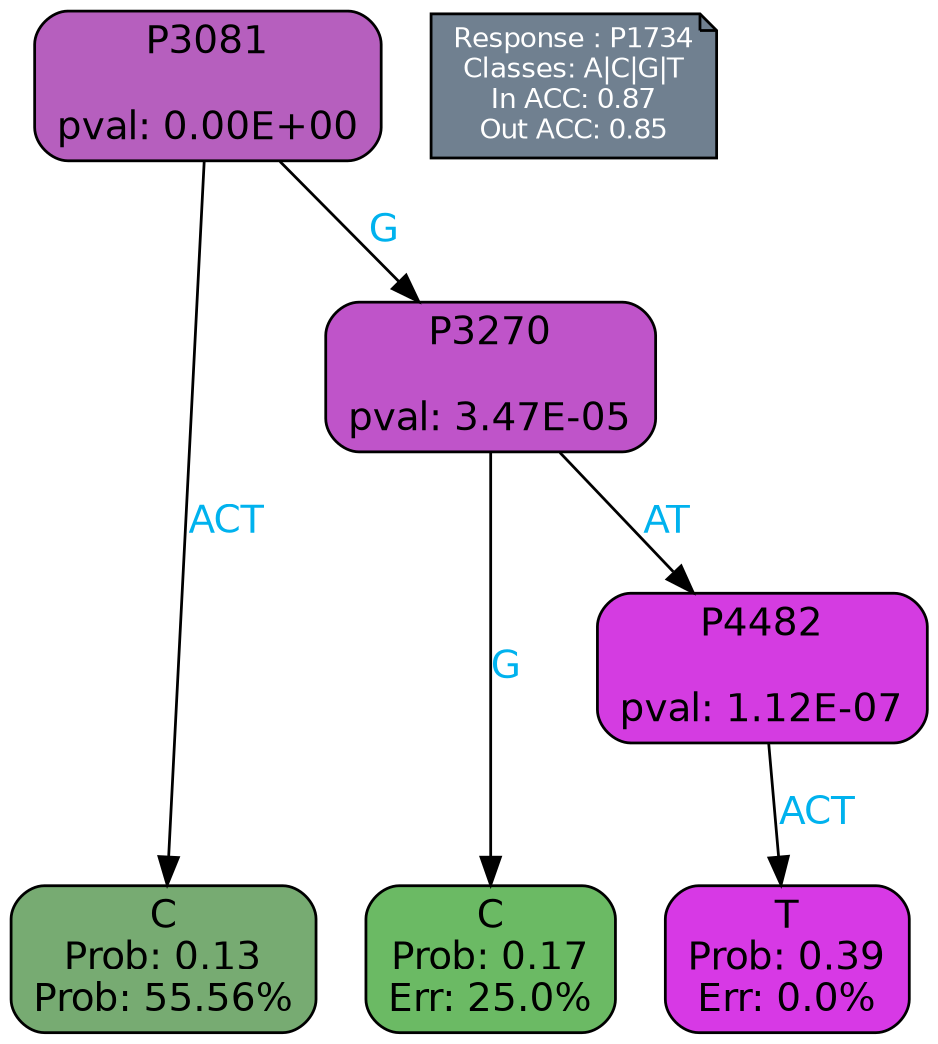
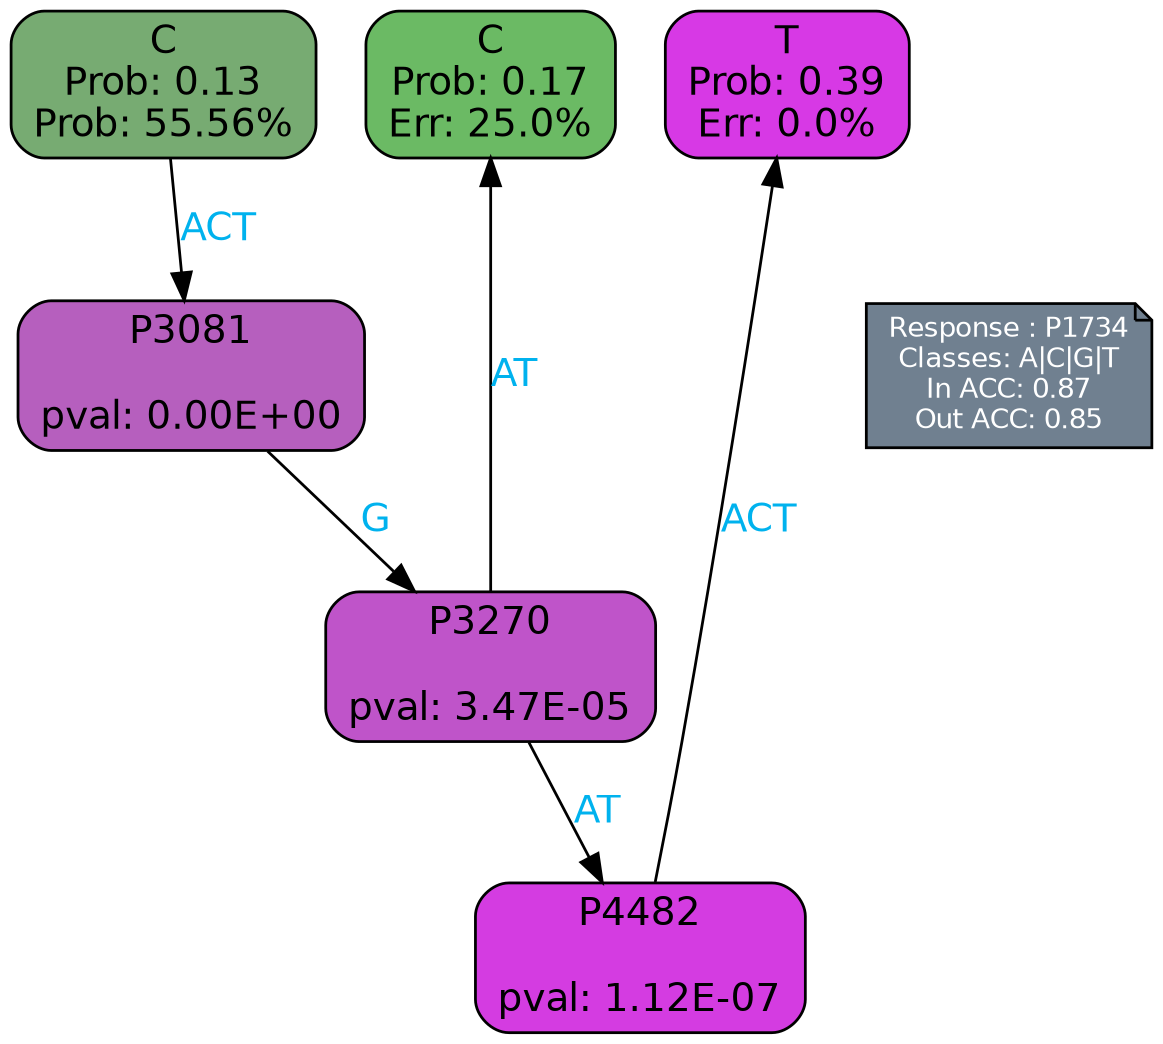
(186, 509) -> (176, 216)
(506, 668) -> (514, 376)
